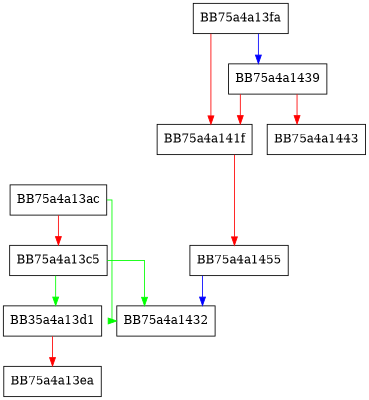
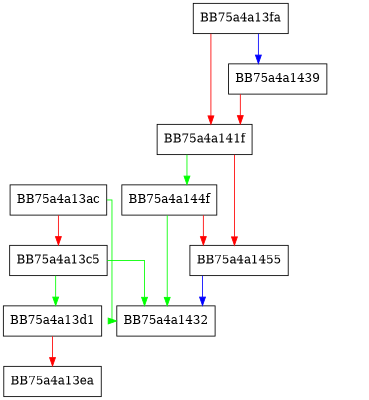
(316, 139) -> none
none -> (169, 200)
(53, 321) -> (53, 321)
